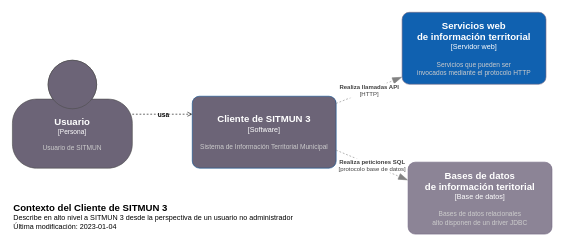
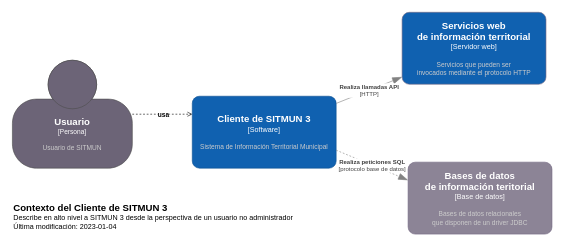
(343, 101) -> (343, 101)
(264, 132) -> (264, 132)
(480, 198) -> (480, 198)
